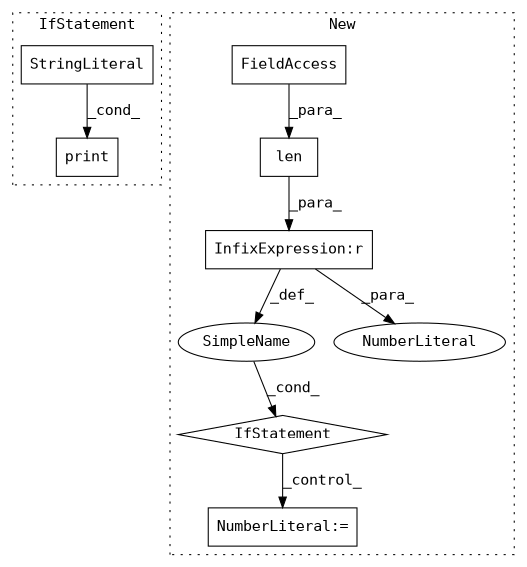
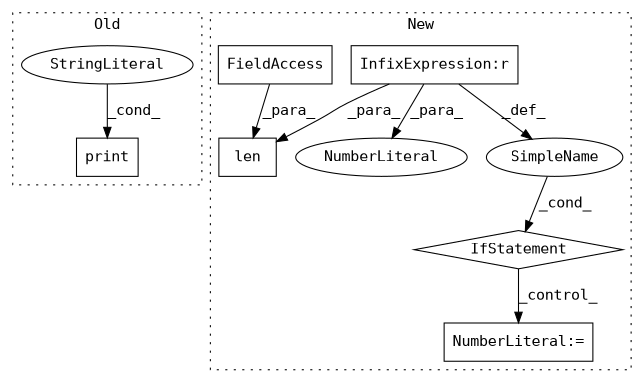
(87, 25) -> (107, 25)
(87, 65) -> (107, 65)
(289, 198) -> (337, 109)
